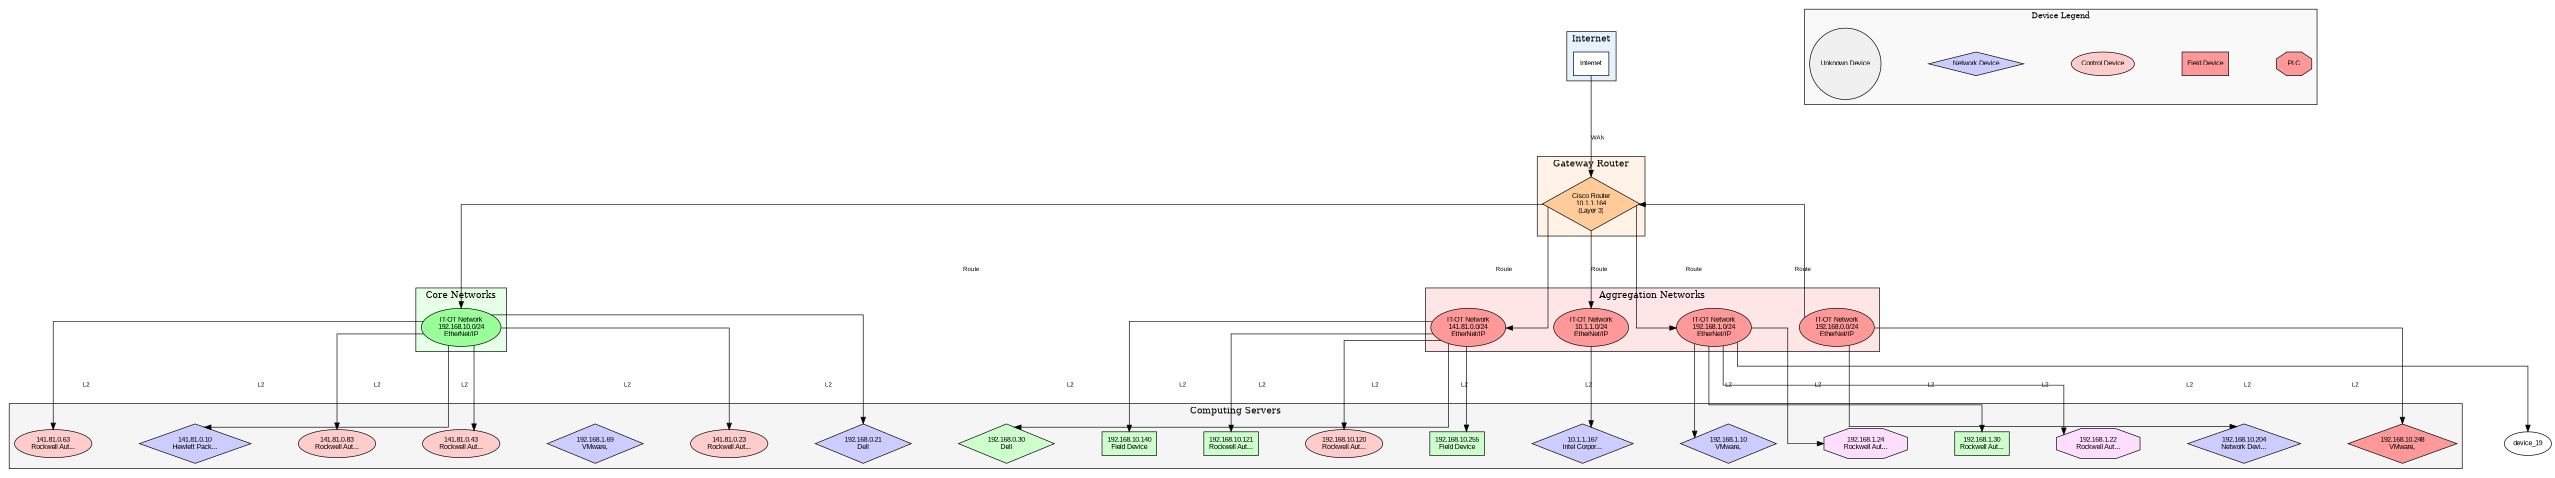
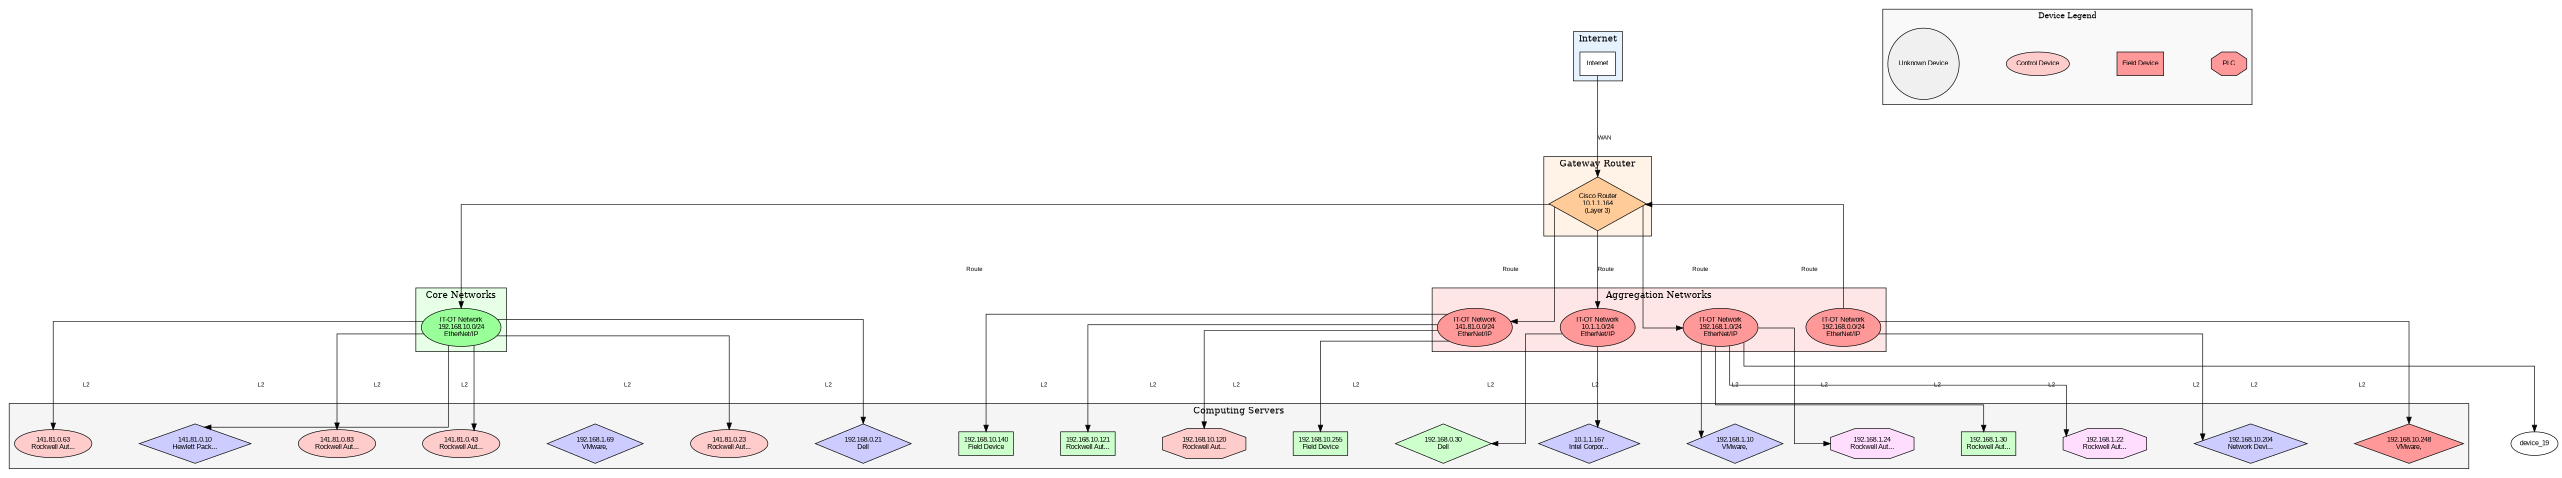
(1976, 64) -> none
(1277, 427) -> (1525, 384)
(1344, 444) -> (1204, 444)
